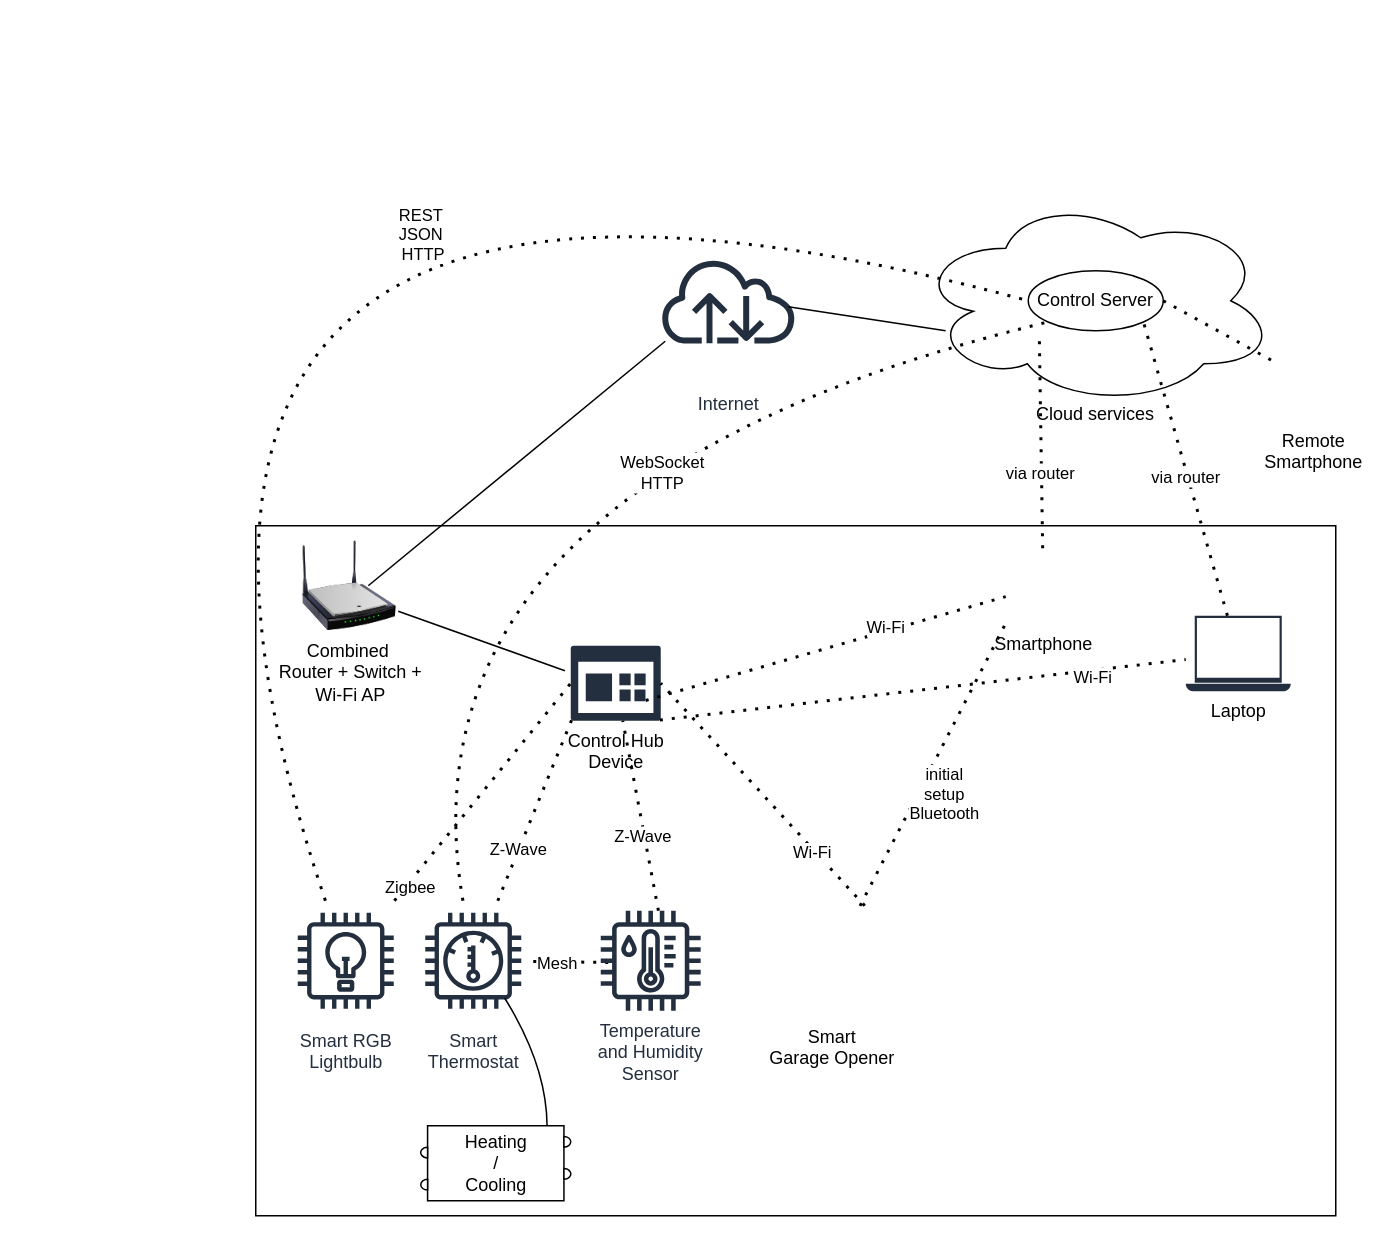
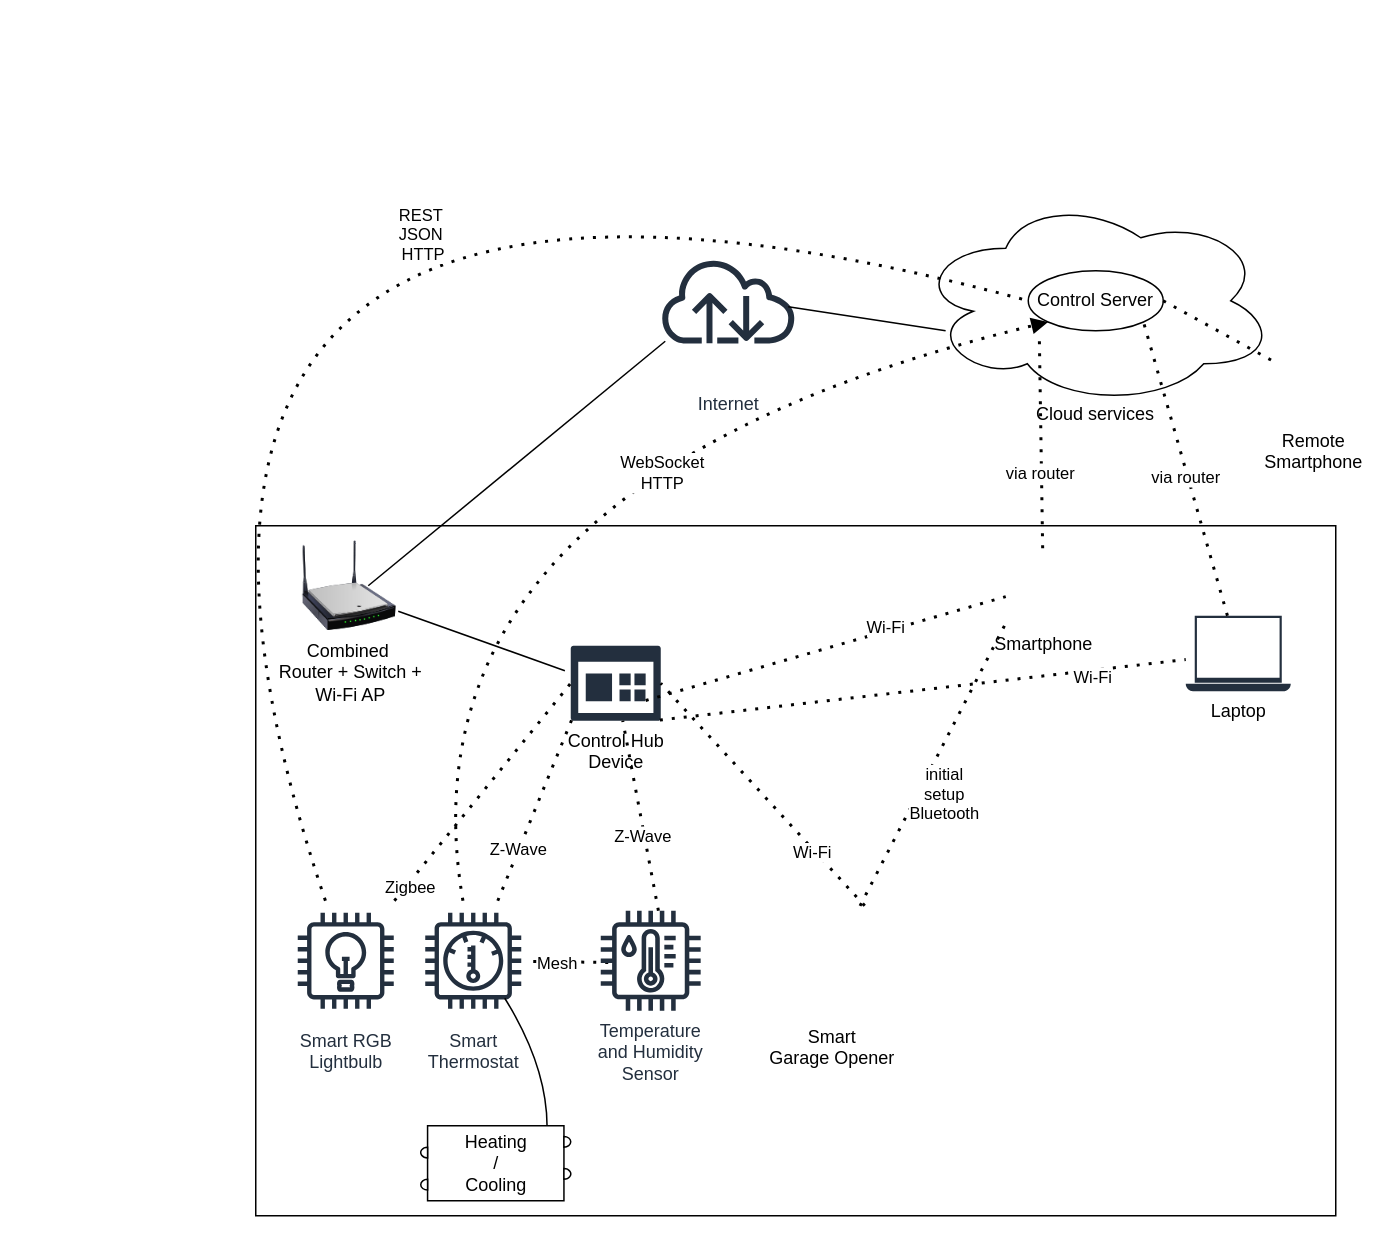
(868, 376) -> (859, 379)
